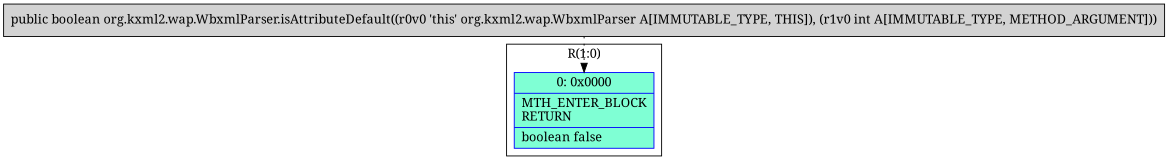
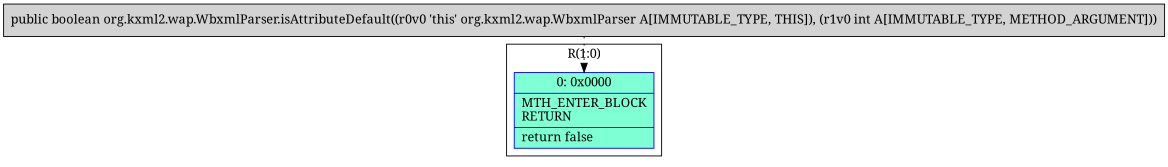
(562, 137) -> (558, 137)
